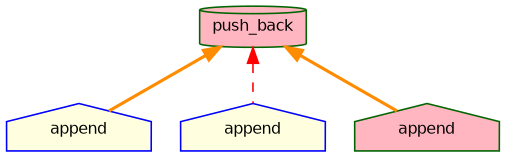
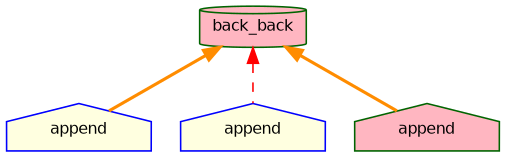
(253, 27) -> (253, 27)
